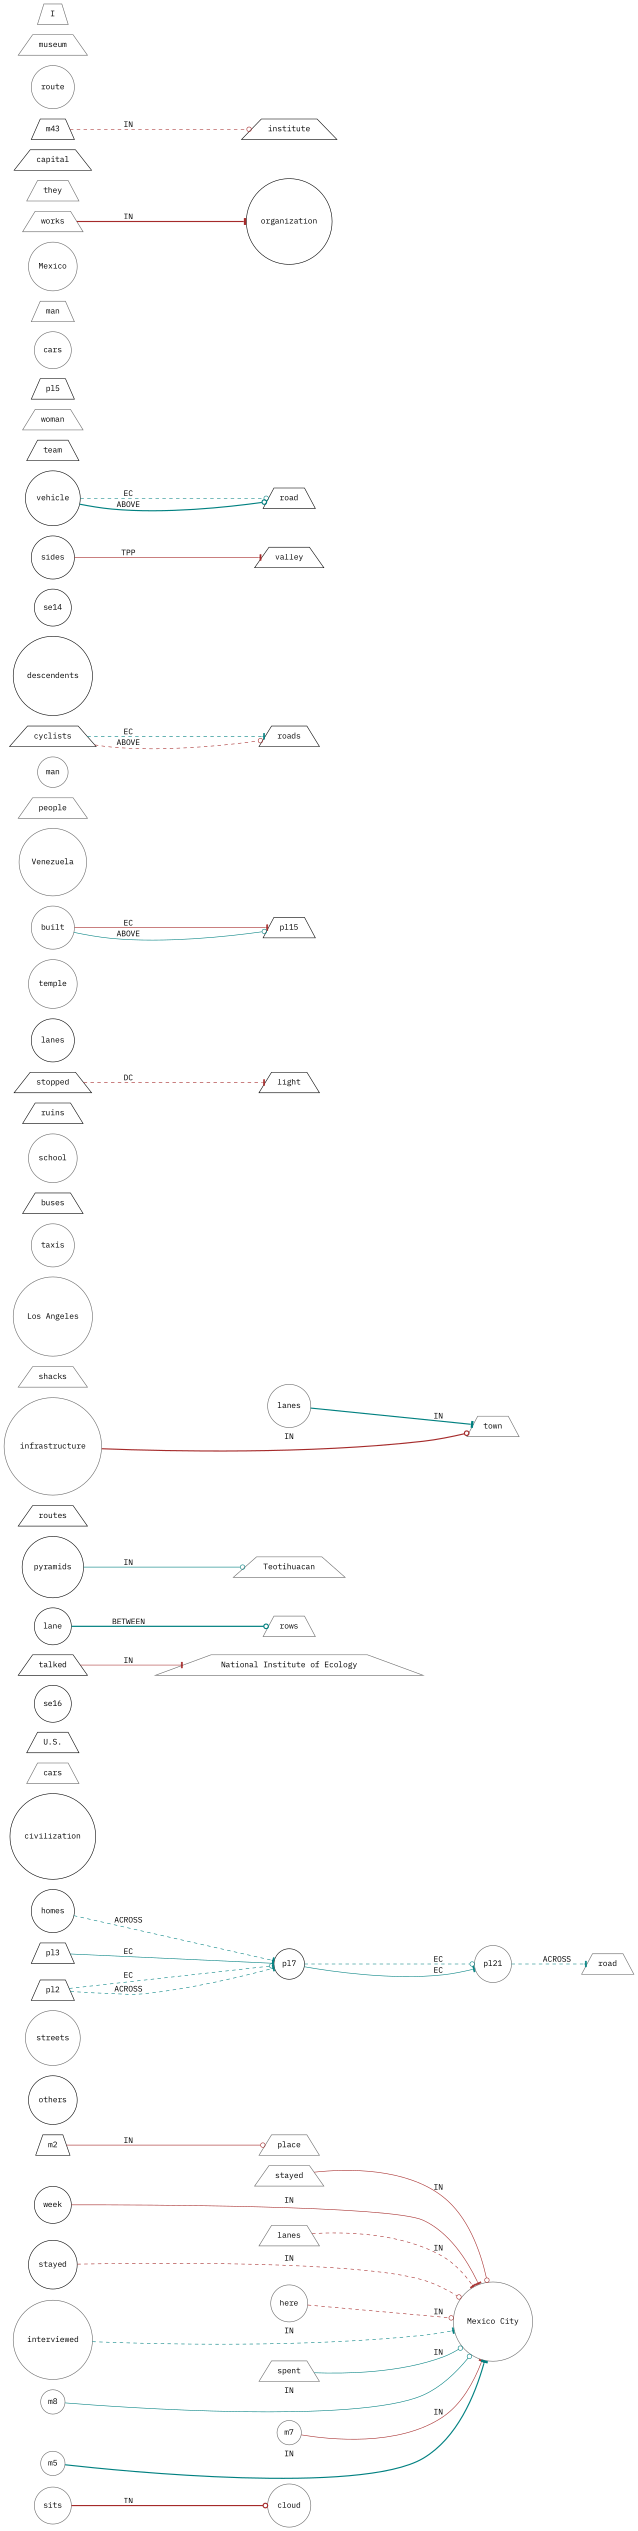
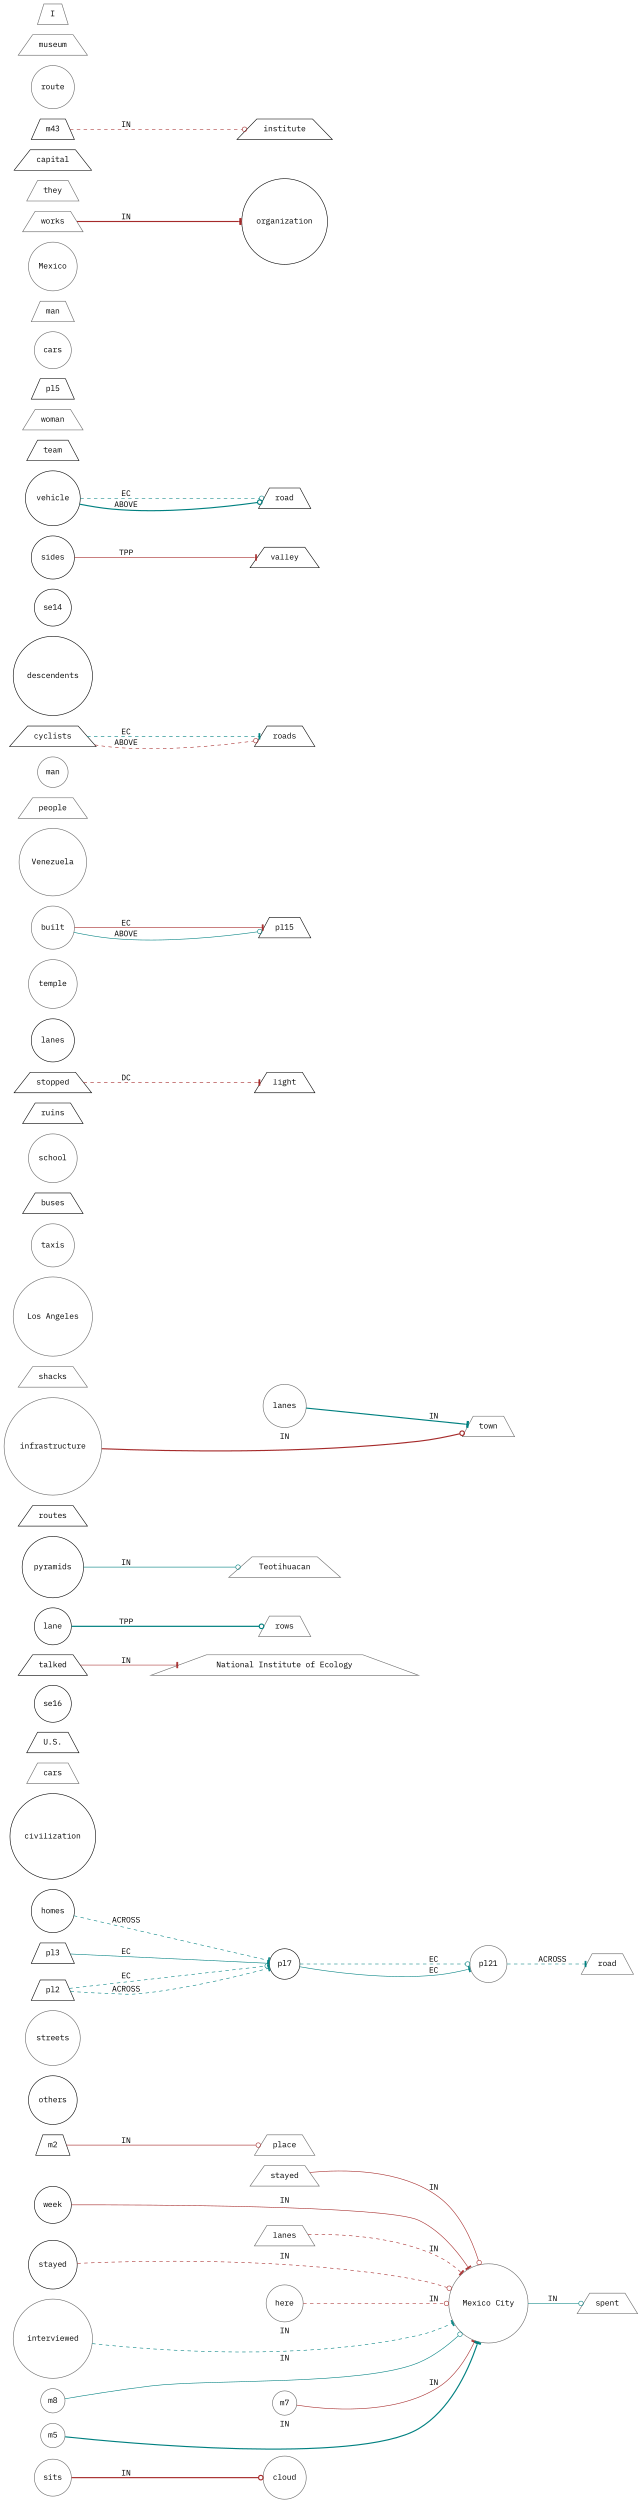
(128, 1622) -> (126, 1622)
(388, 2370) -> (553, 2303)
